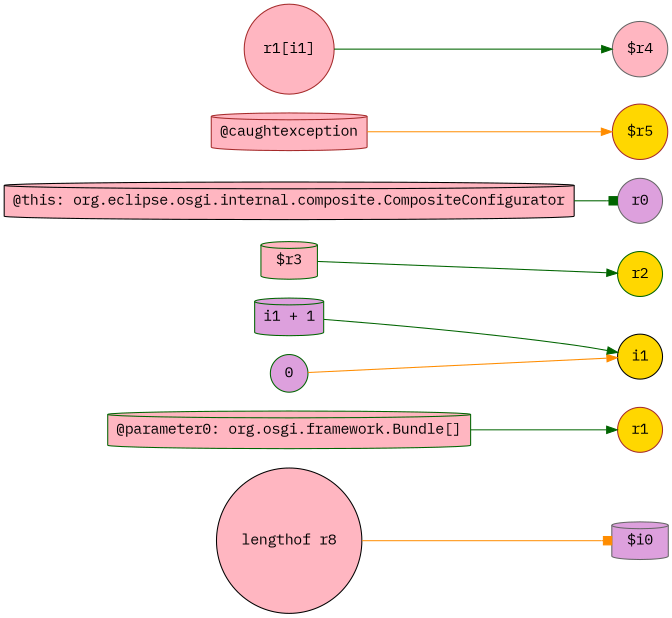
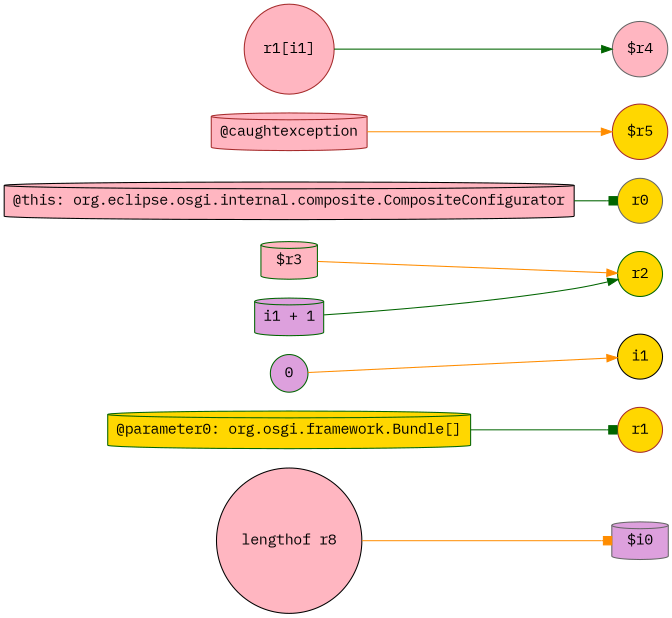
(640, 201) -> (640, 201)
(462, 267) -> (462, 267)
(466, 332) -> (466, 303)
(289, 430) -> (289, 430)
(539, 430) -> (539, 430)
